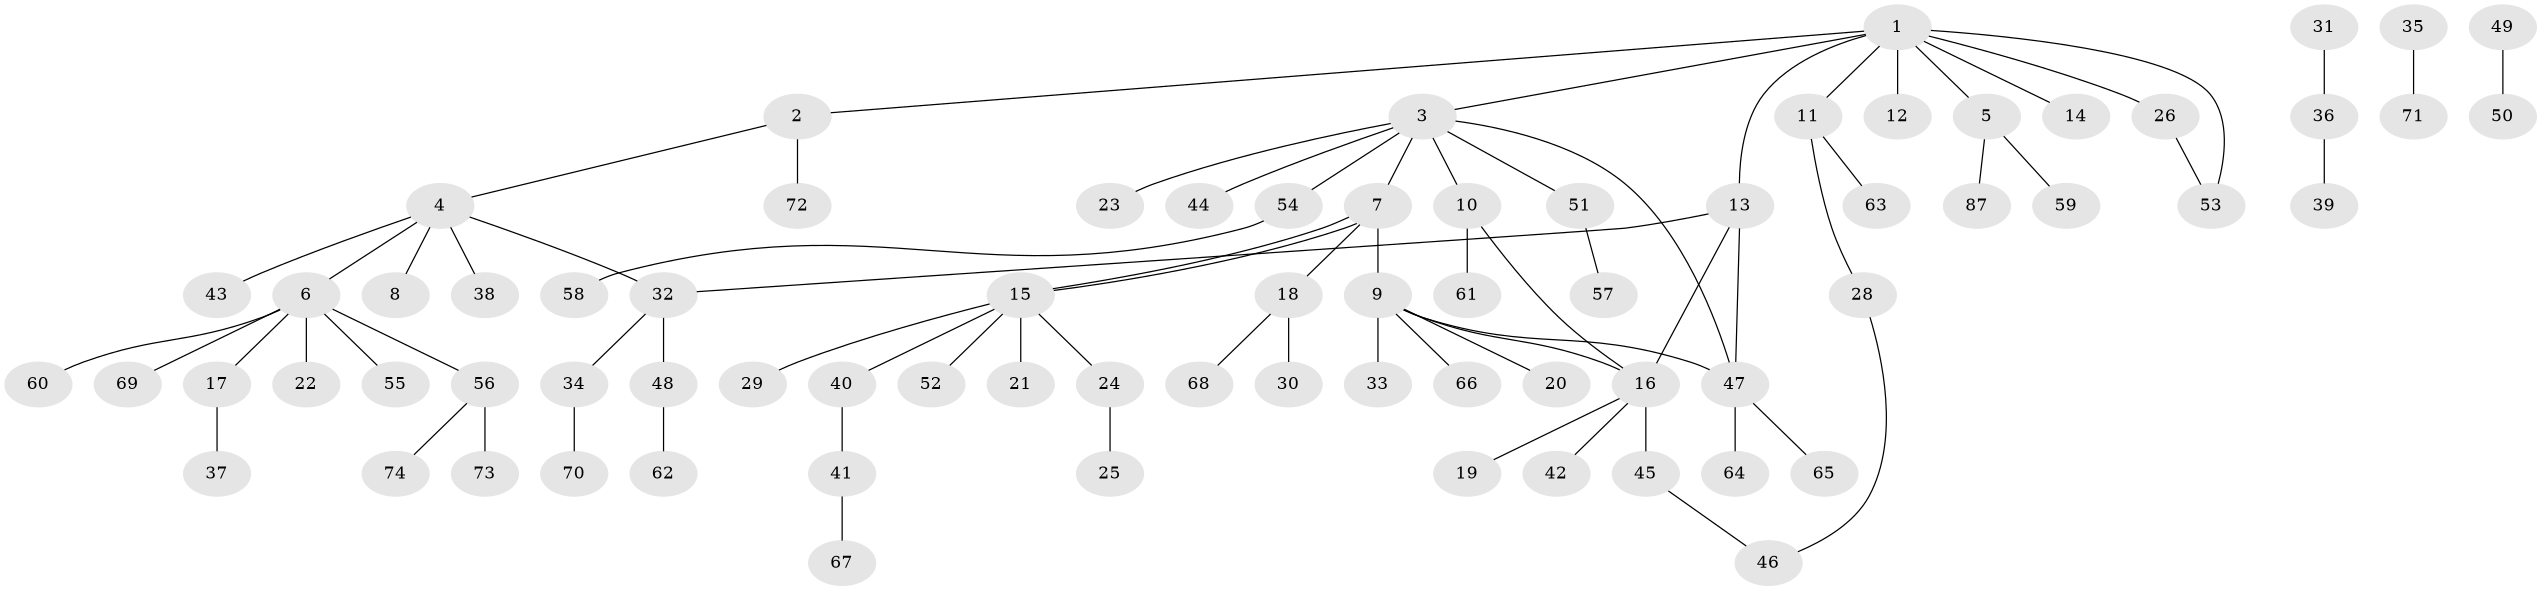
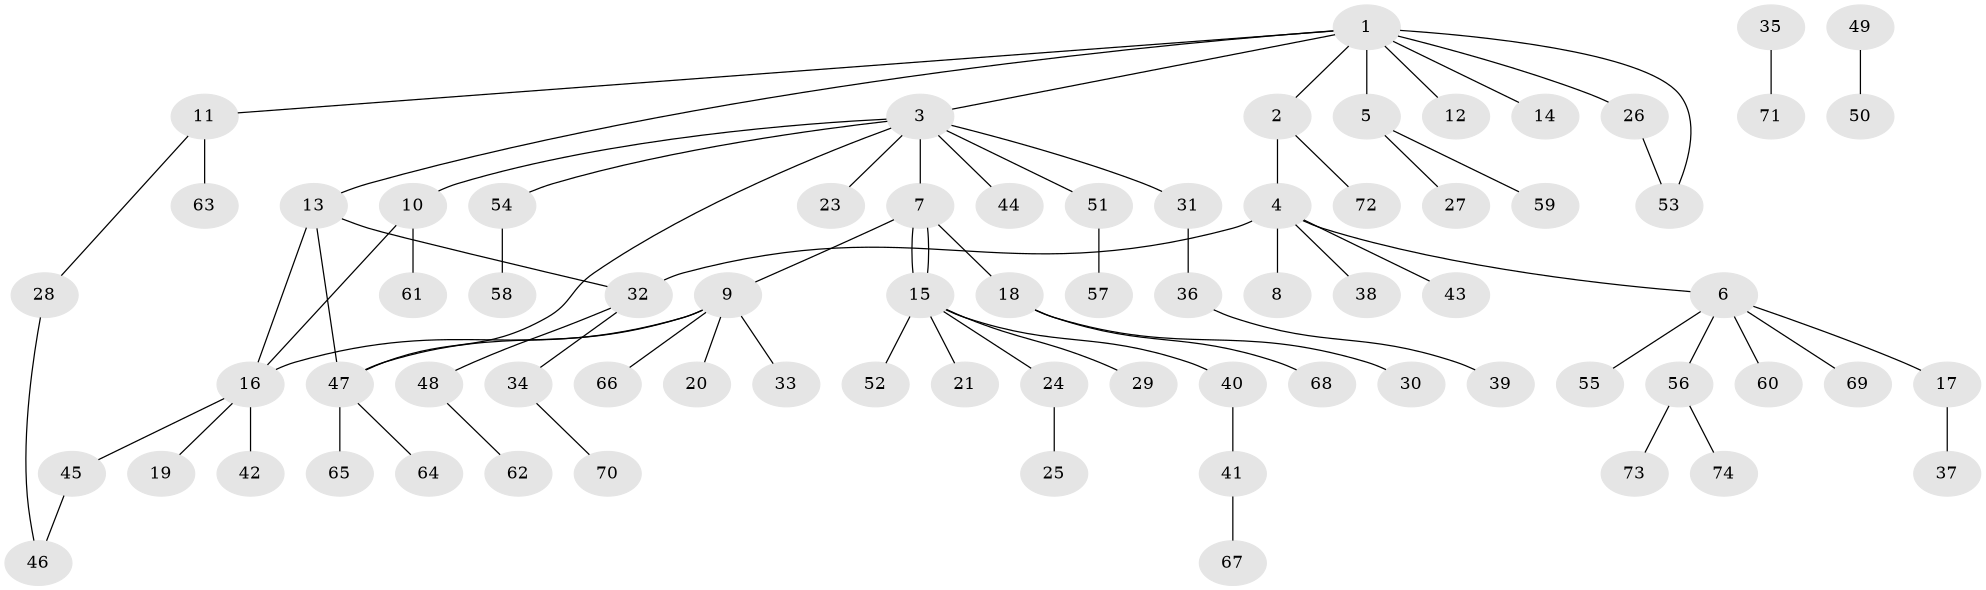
none -> (1058, 155)
(1977, 206) -> (1456, 206)
(306, 384) -> none
